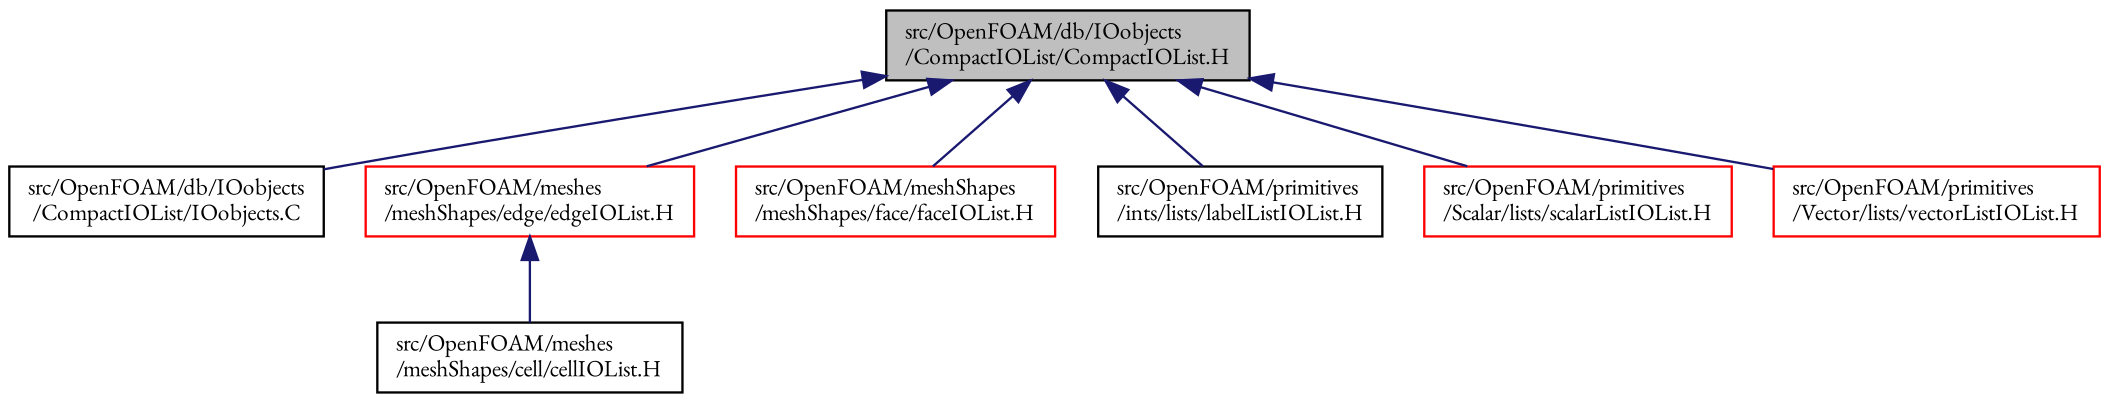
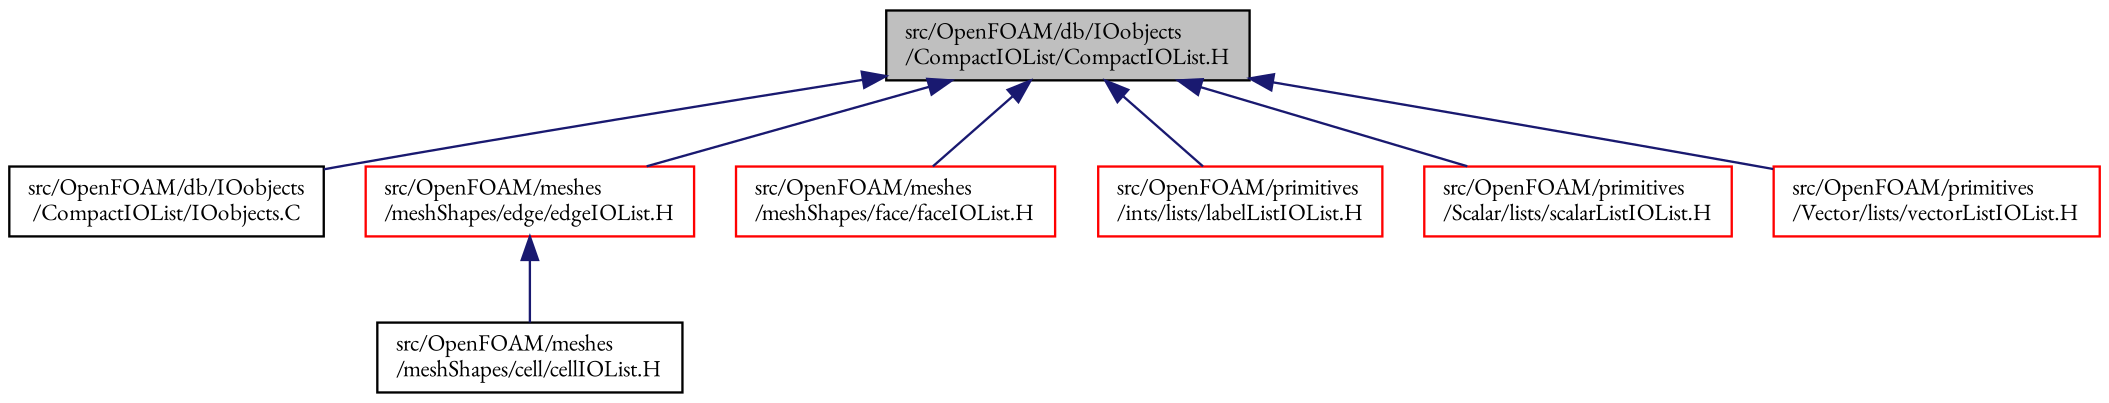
(896, 201) -> (896, 201)
(1240, 201) -> (1240, 201)
